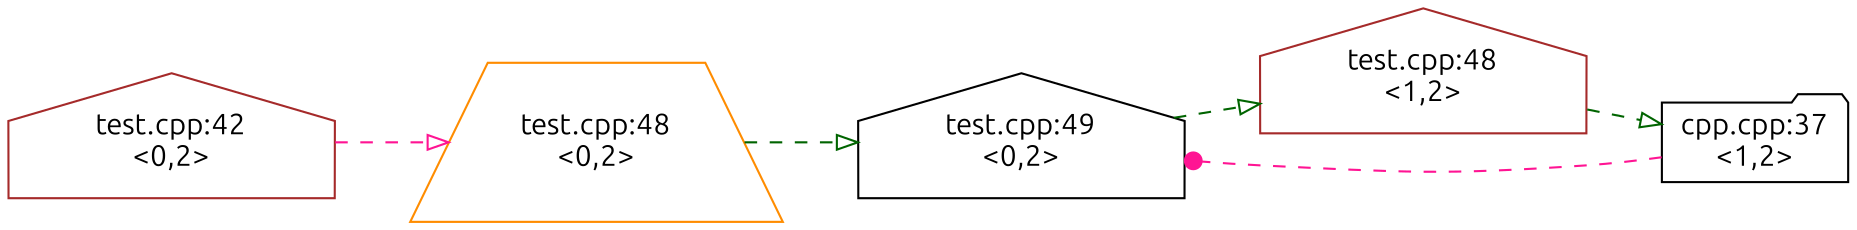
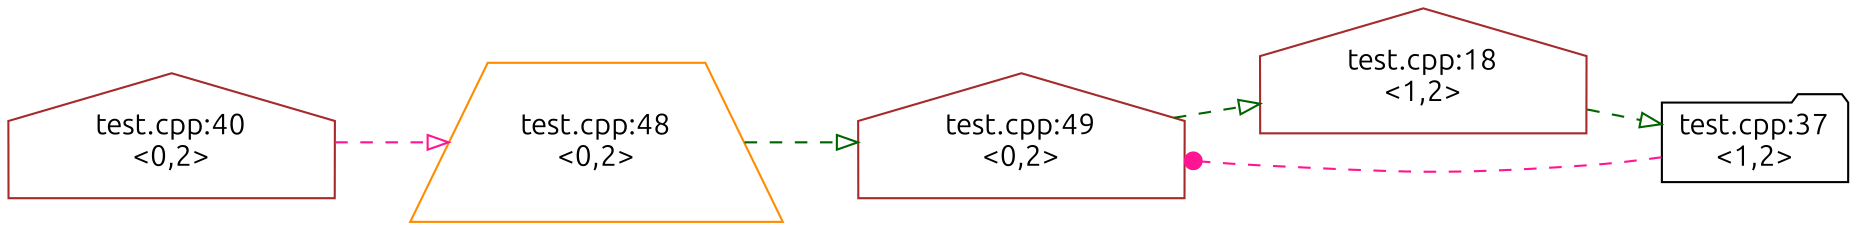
(1423, 77) -> (1423, 77)
(172, 142) -> (172, 142)
(1021, 142) -> (1021, 142)
(1755, 142) -> (1755, 142)
